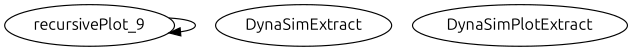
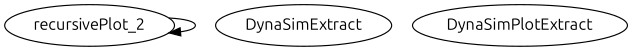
(90, 25) -> (90, 25)
